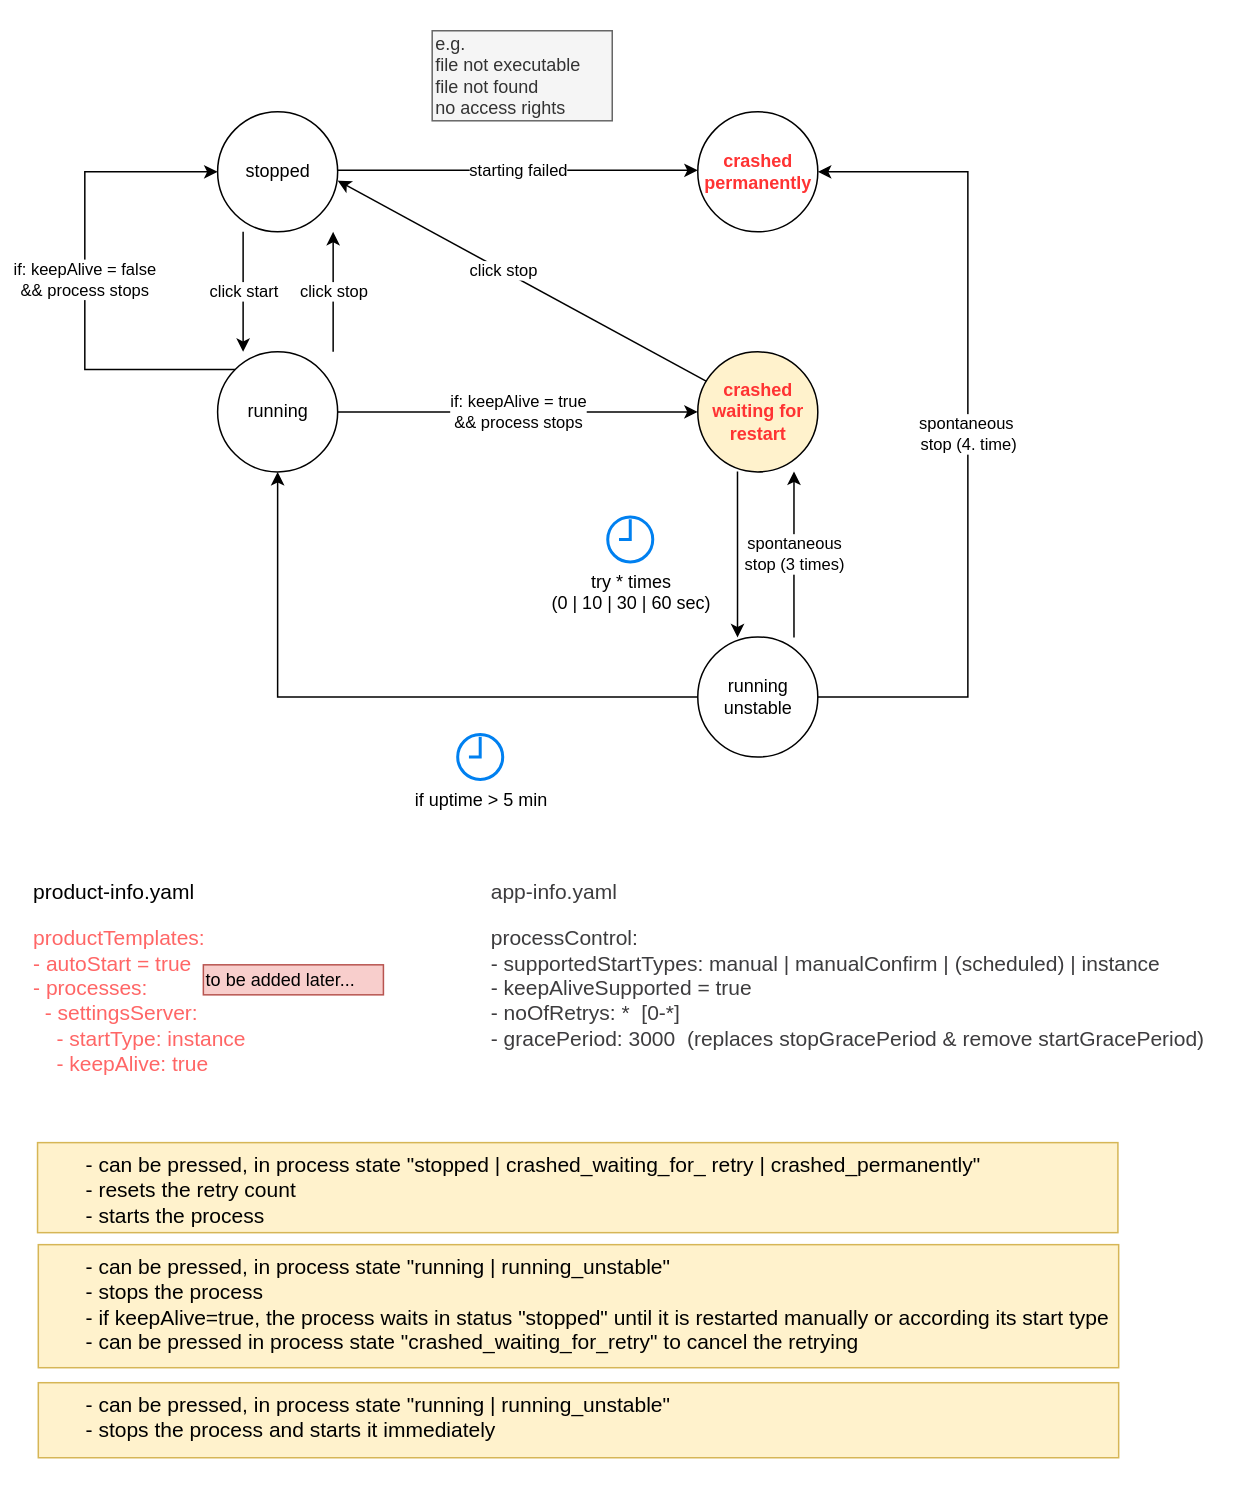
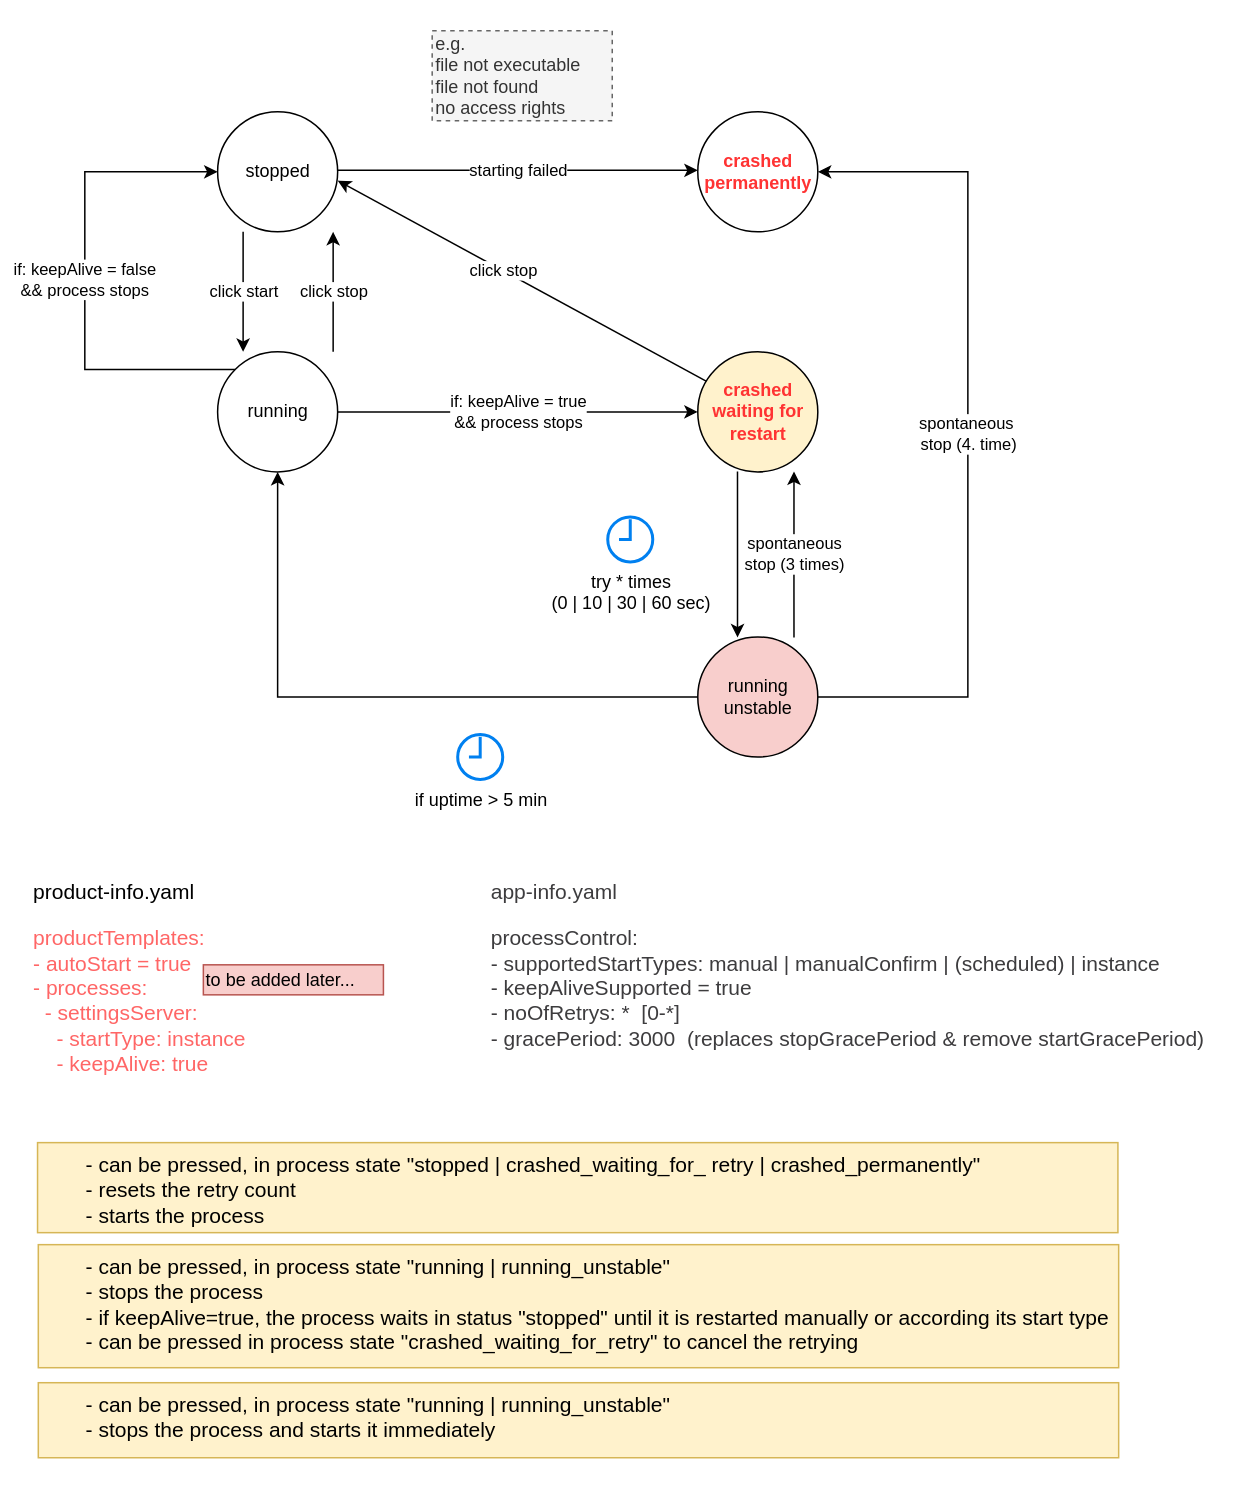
(522, 76) -> (522, 76)
(758, 697) -> (758, 697)
